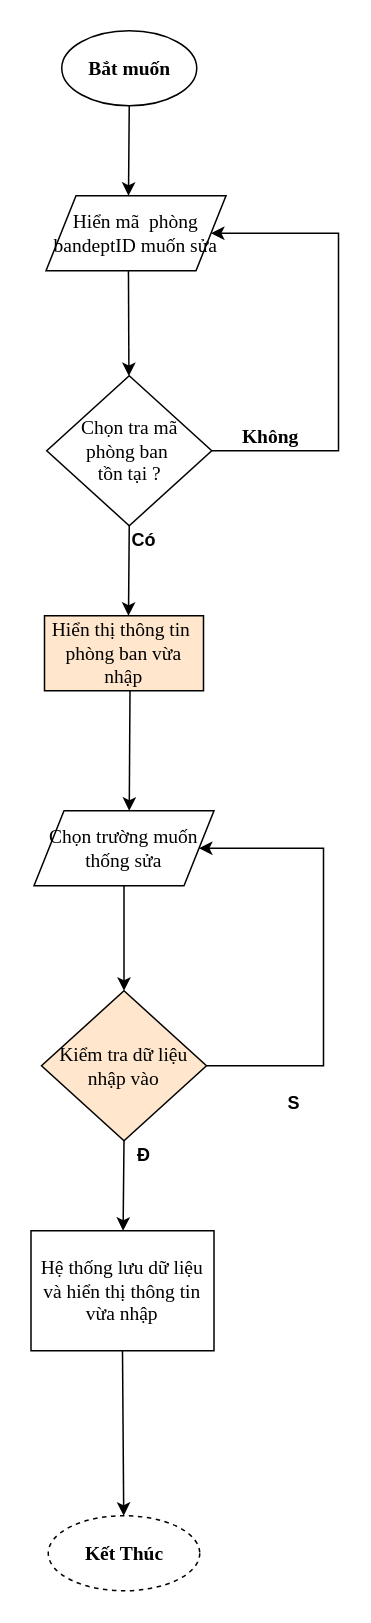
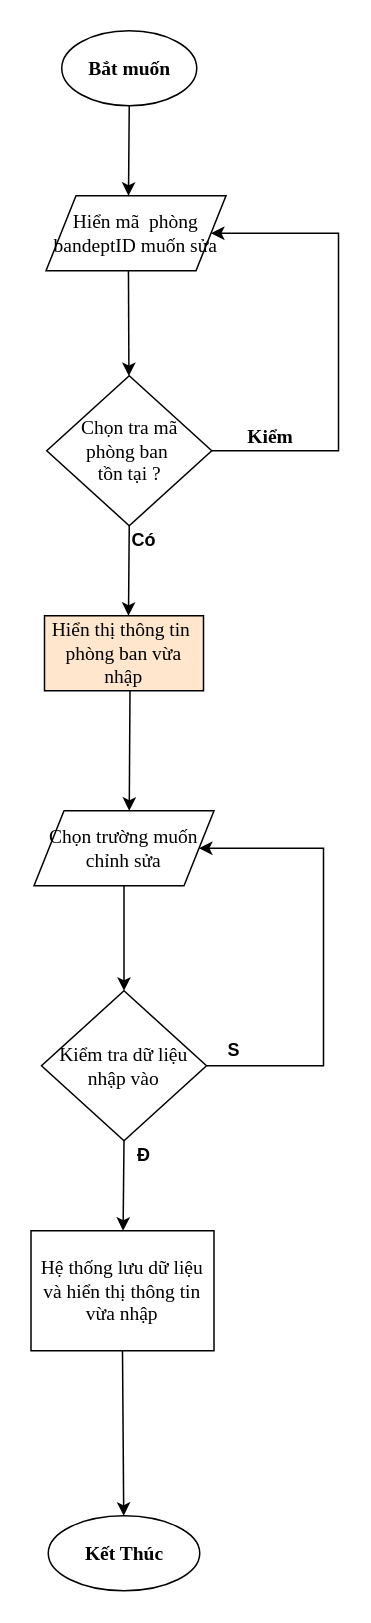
(273, 436) -> (273, 436)
(124, 848) -> (124, 848)
(124, 1066) -> (124, 1066)
(293, 1103) -> (233, 1051)
(124, 1553) -> (124, 1553)
